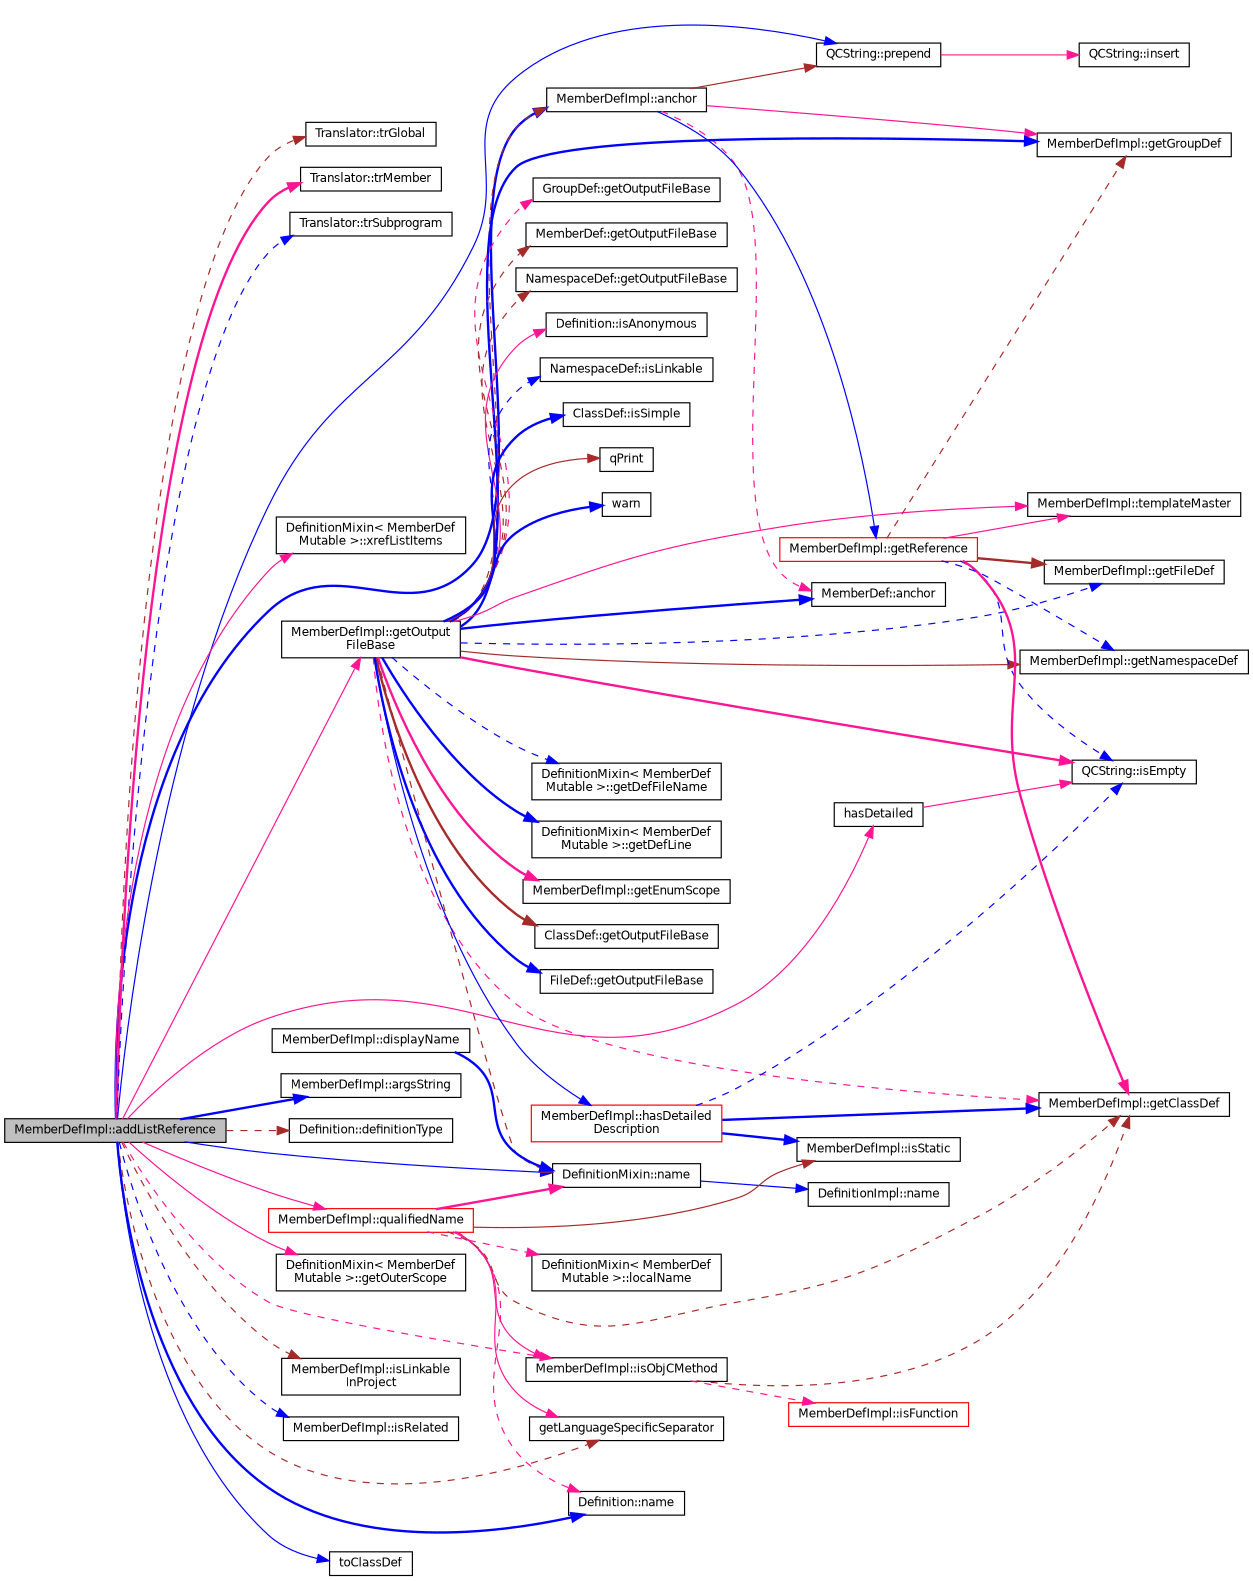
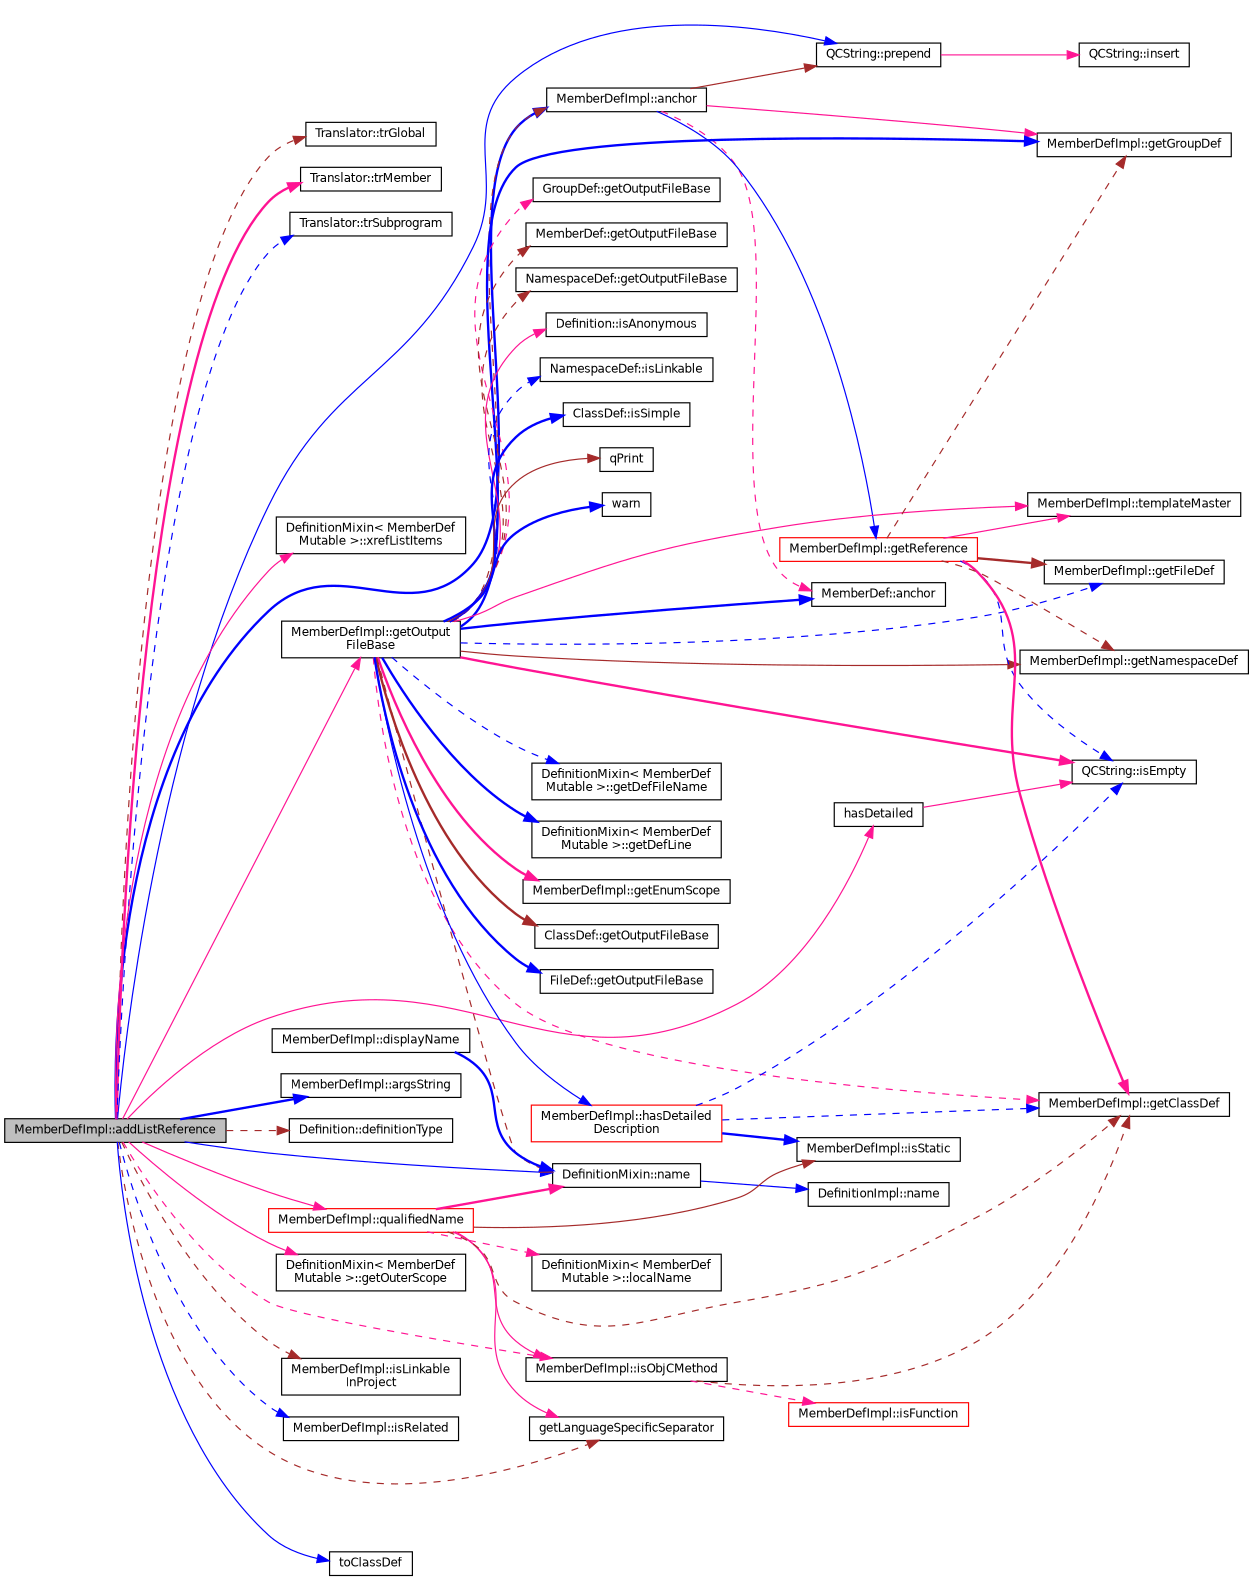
(1025, 598) -> (1025, 598)
(874, 1114) -> (874, 1114)
(627, 1503) -> none
